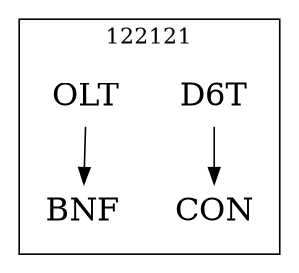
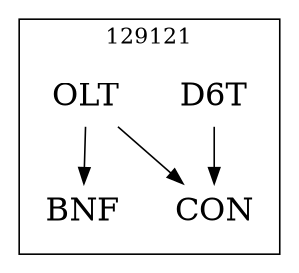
(149, 38) -> (149, 38)
none -> (144, 150)
